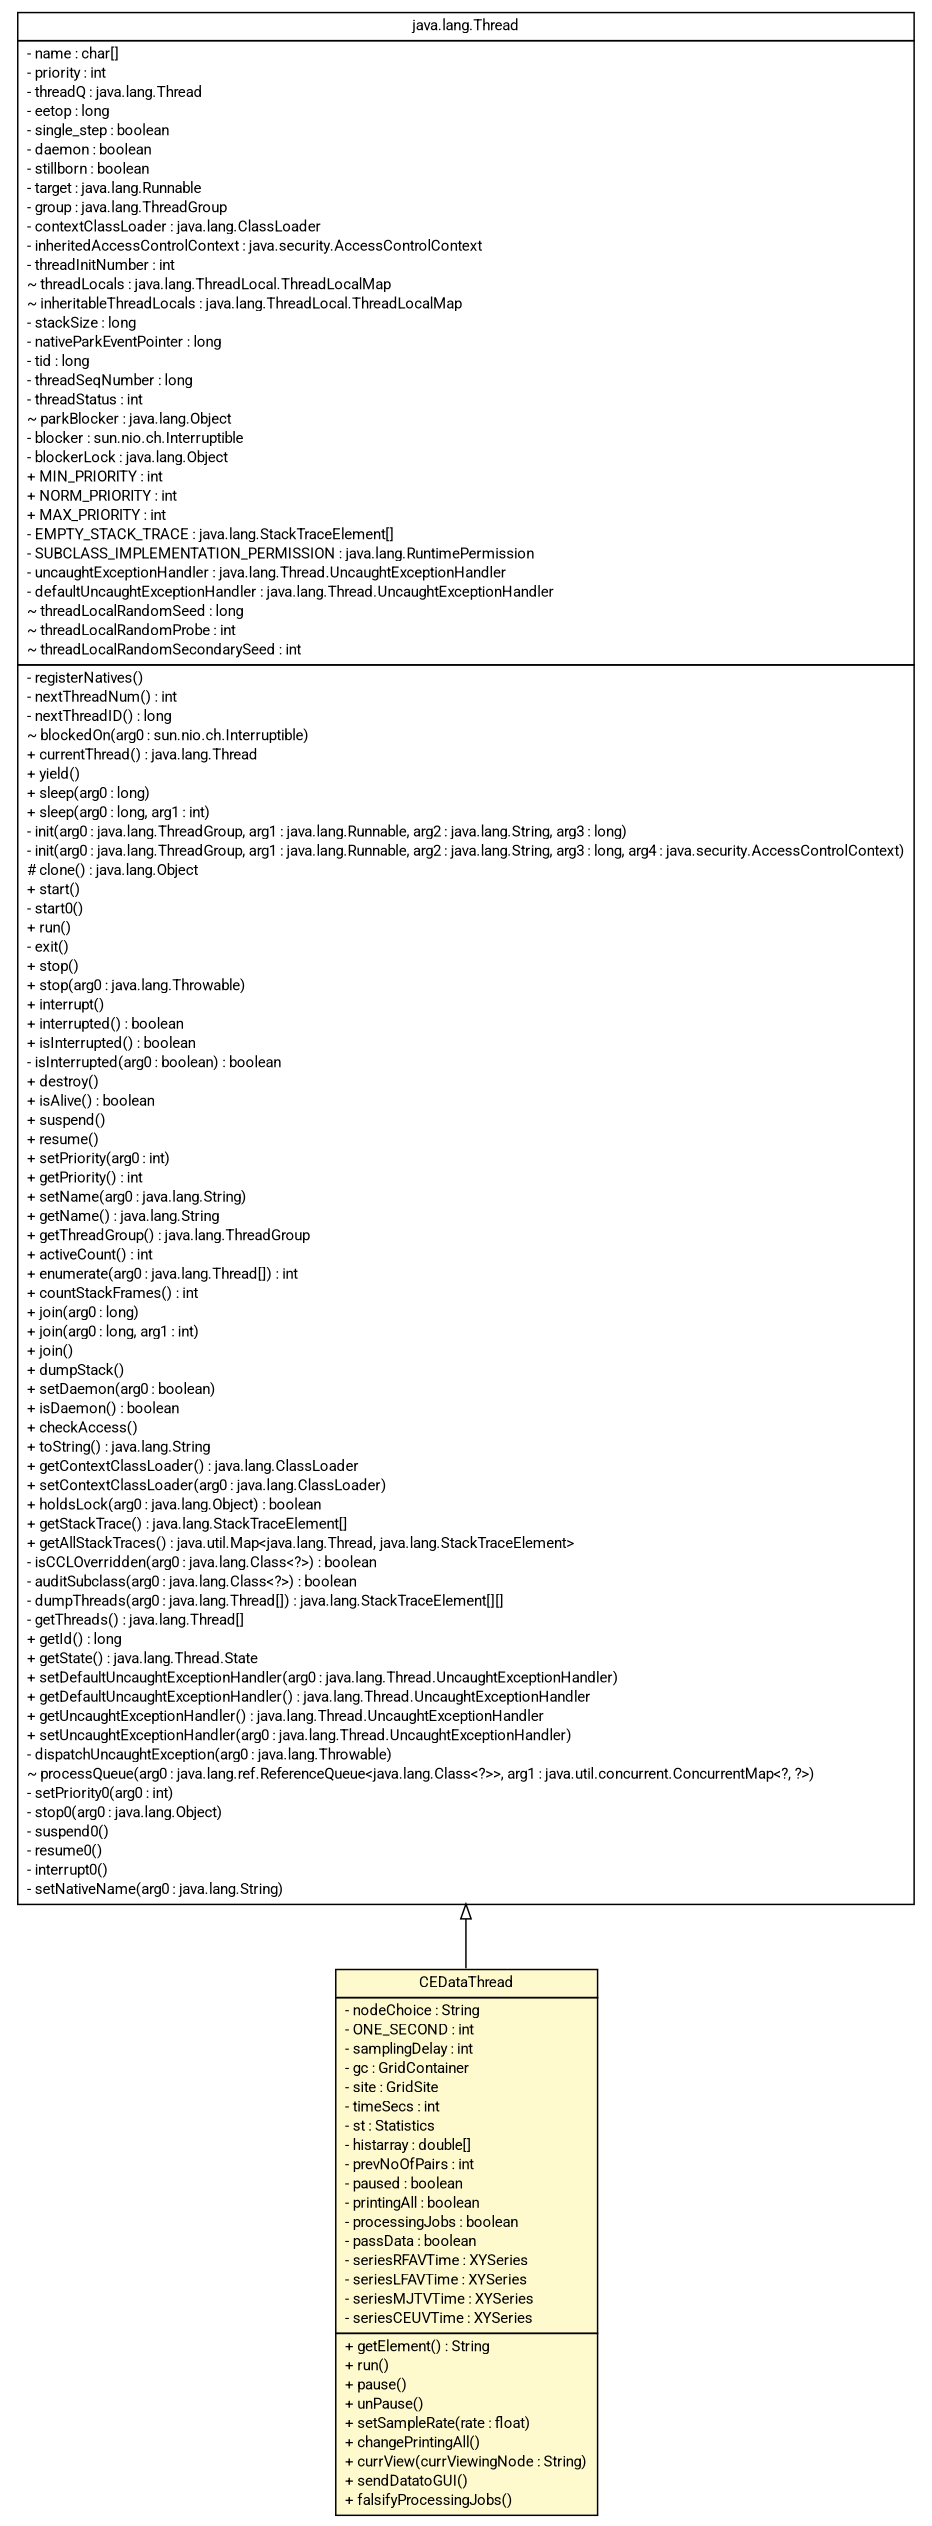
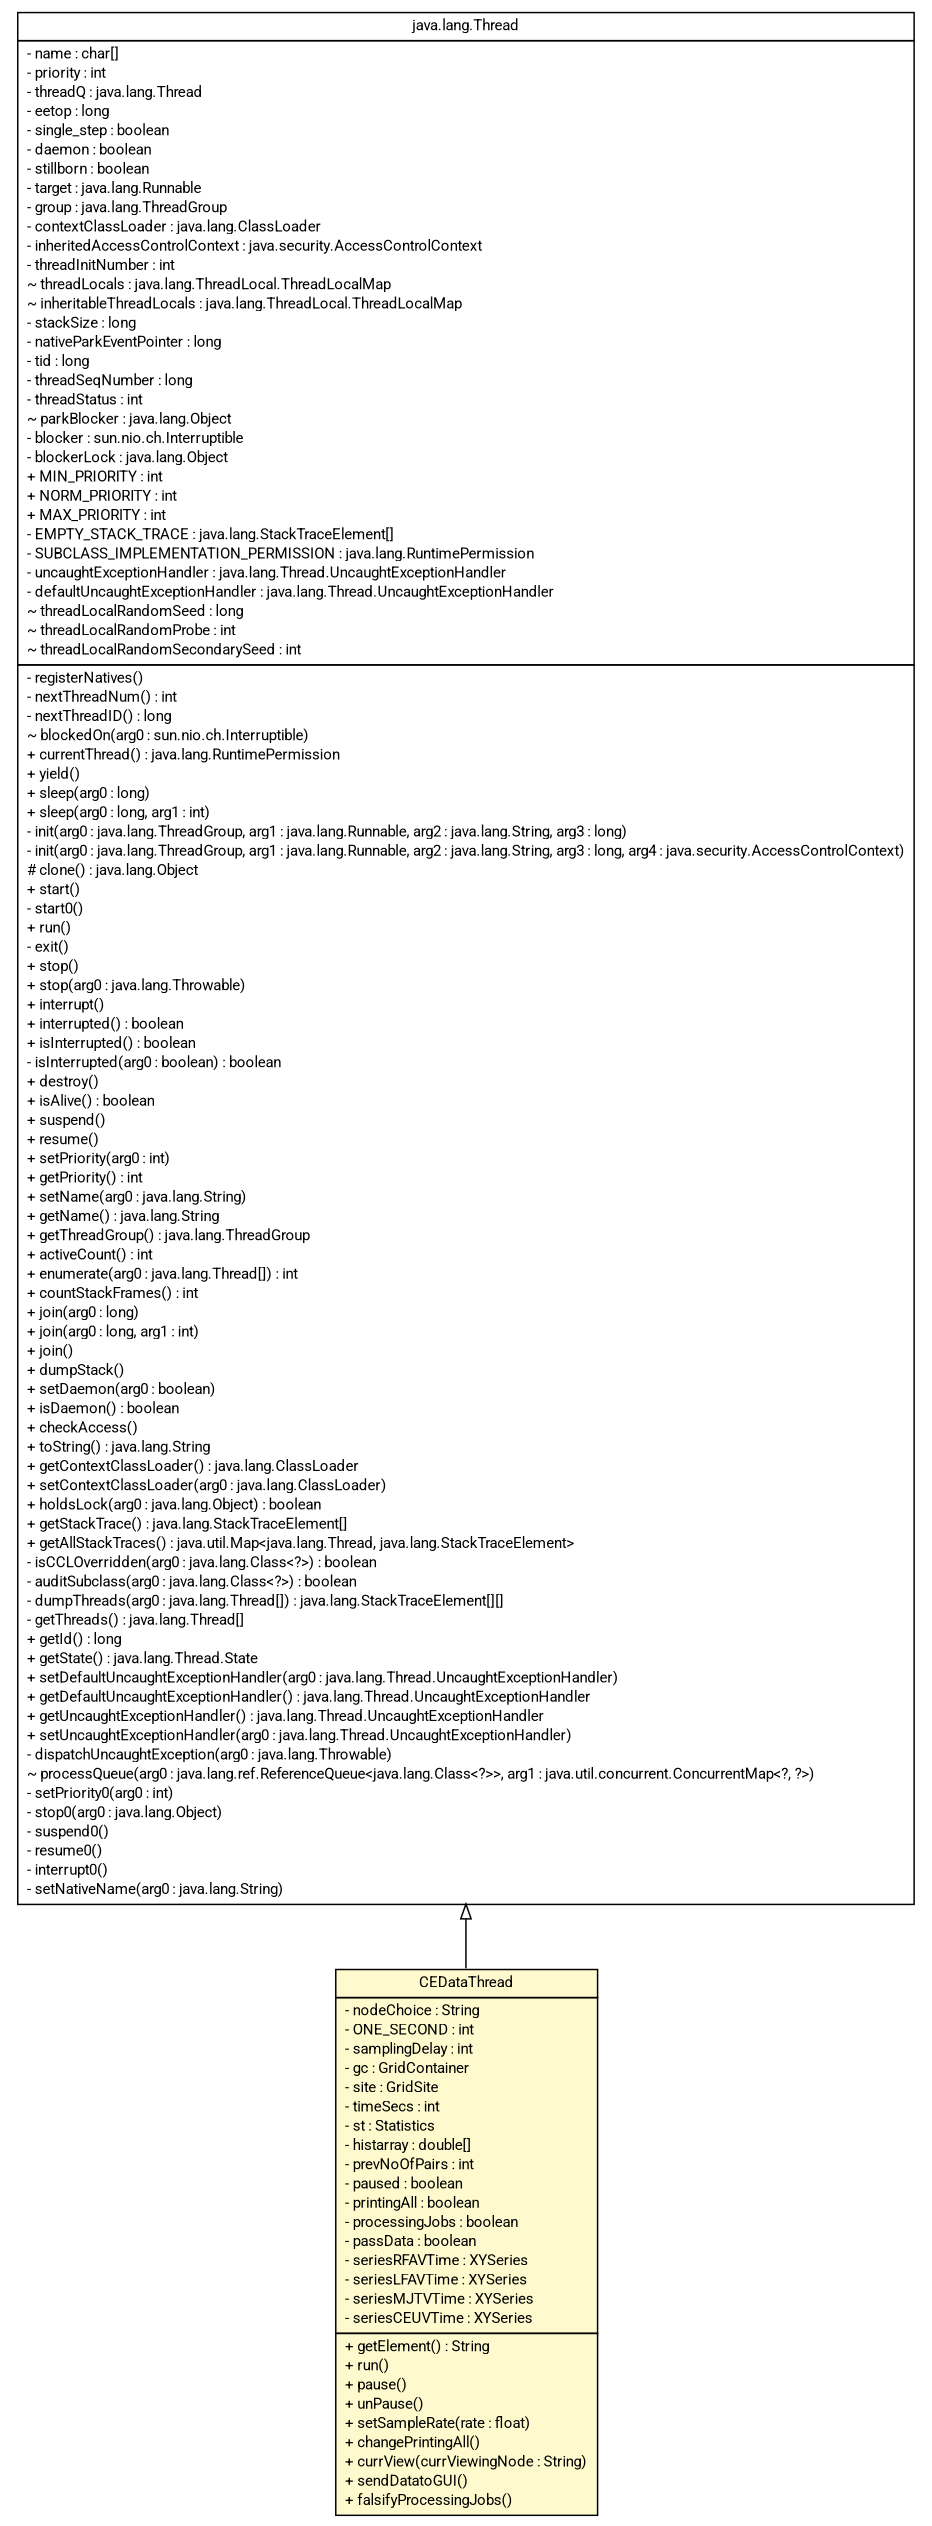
(143, 755) -> (184, 755)
